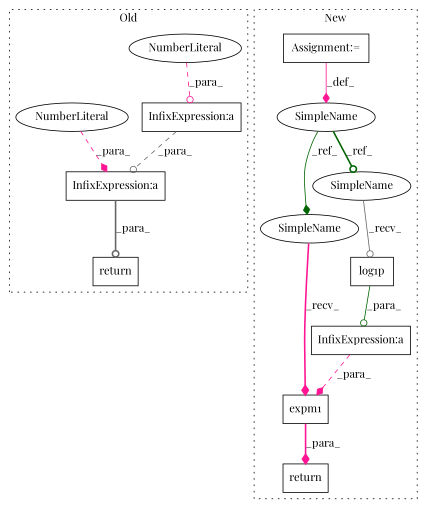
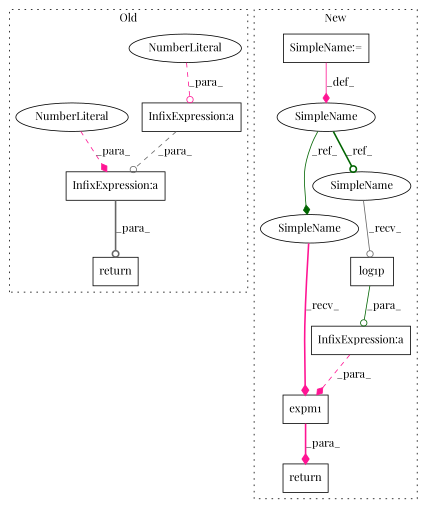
(326, 48) -> (326, 48)
